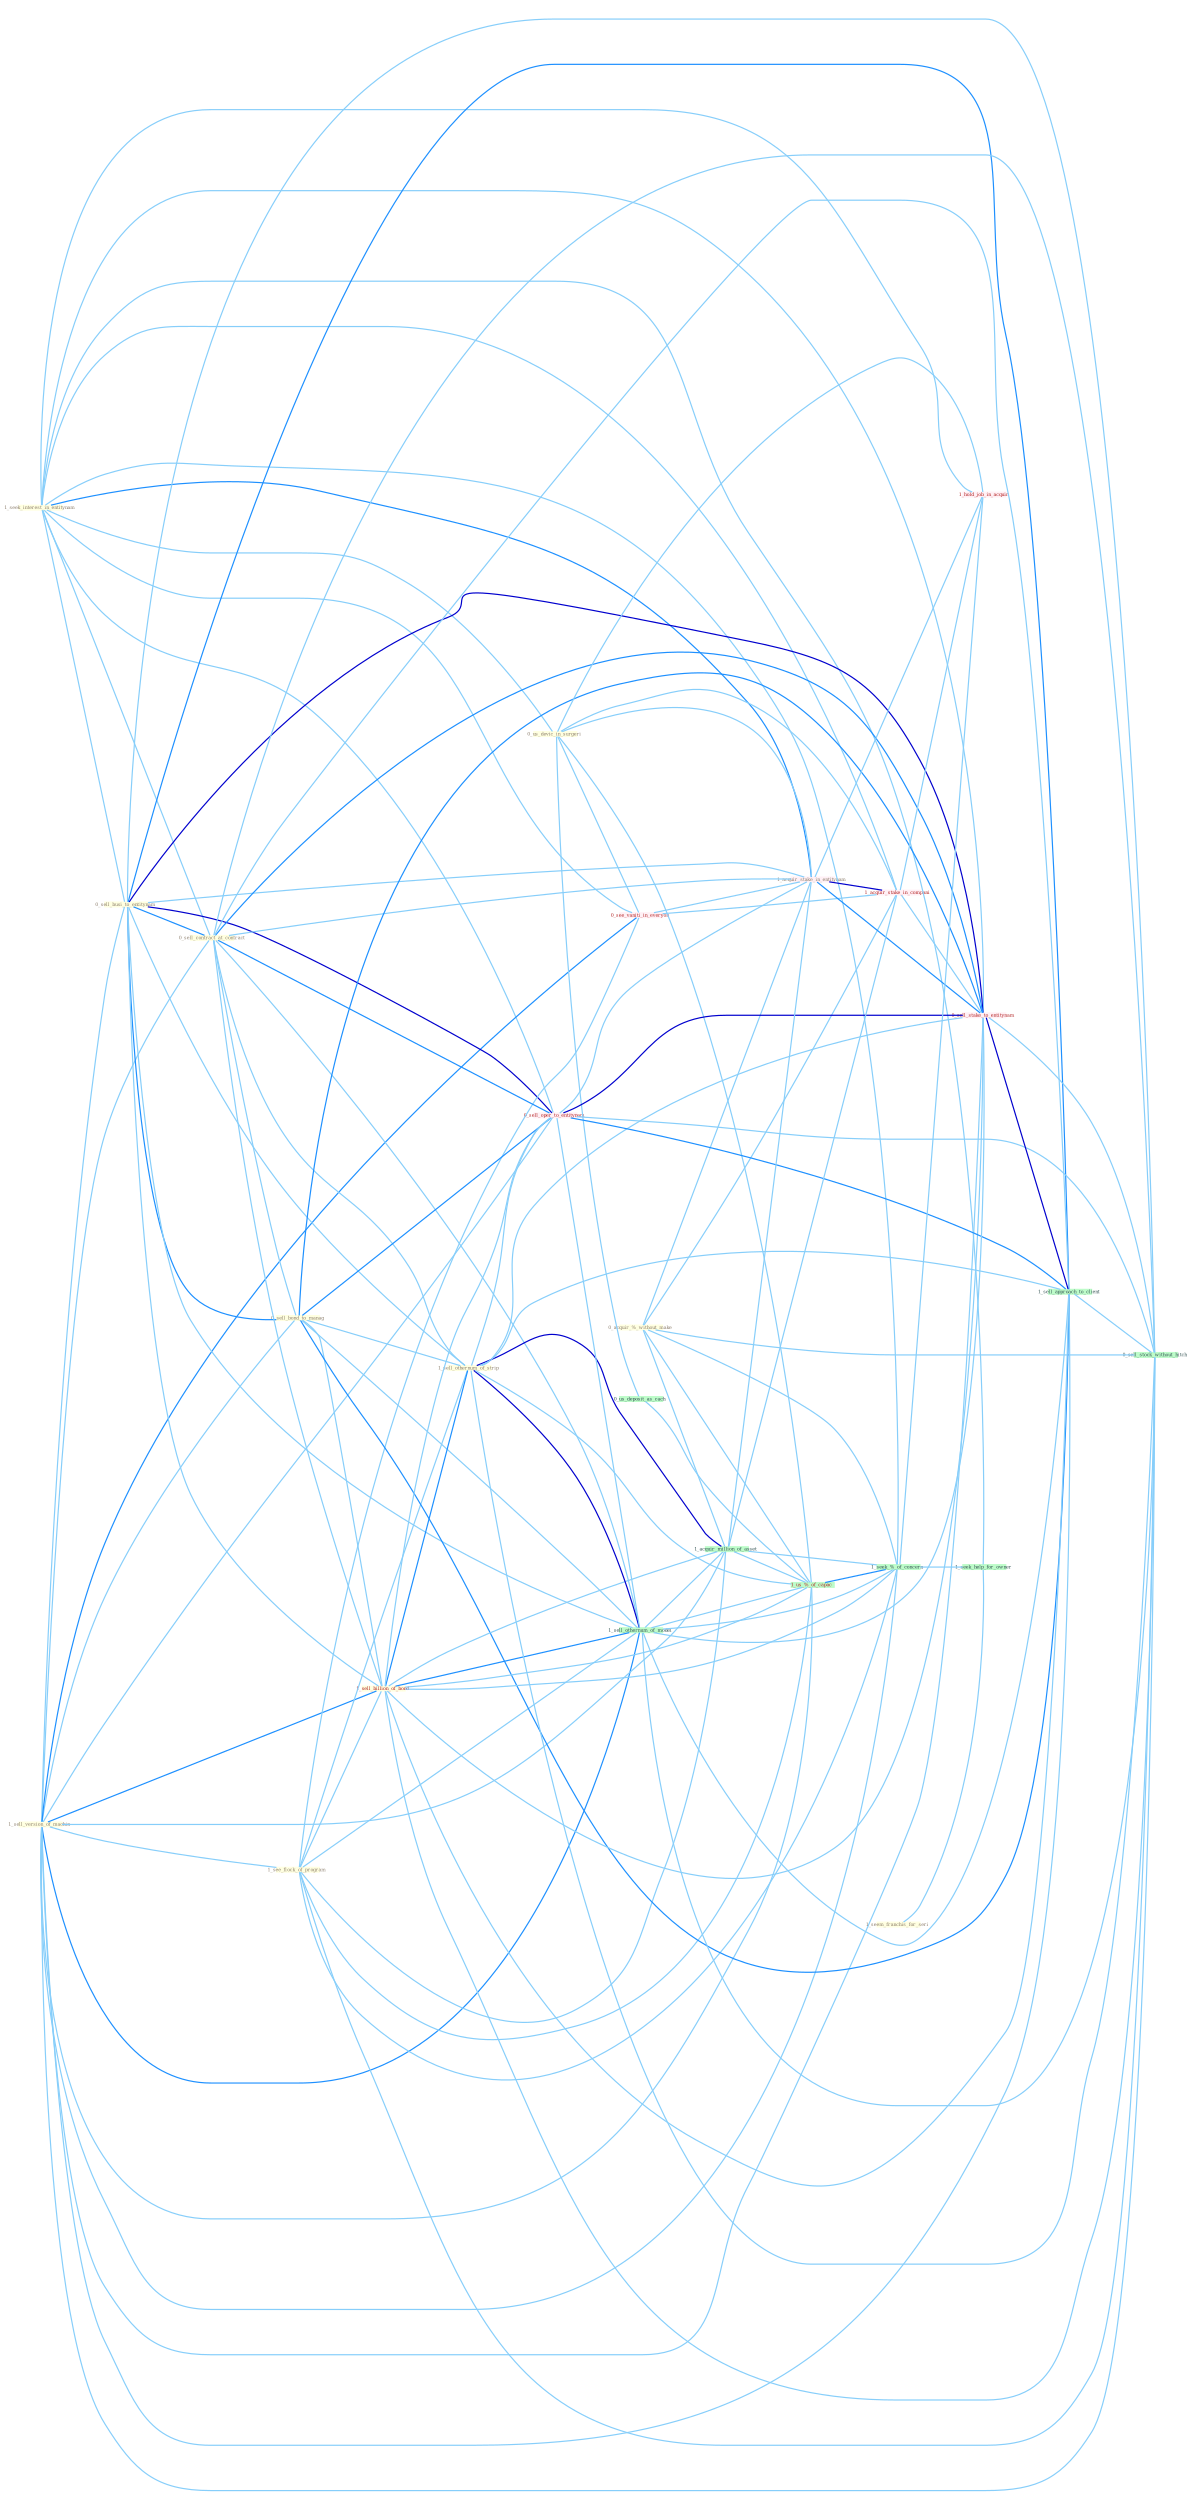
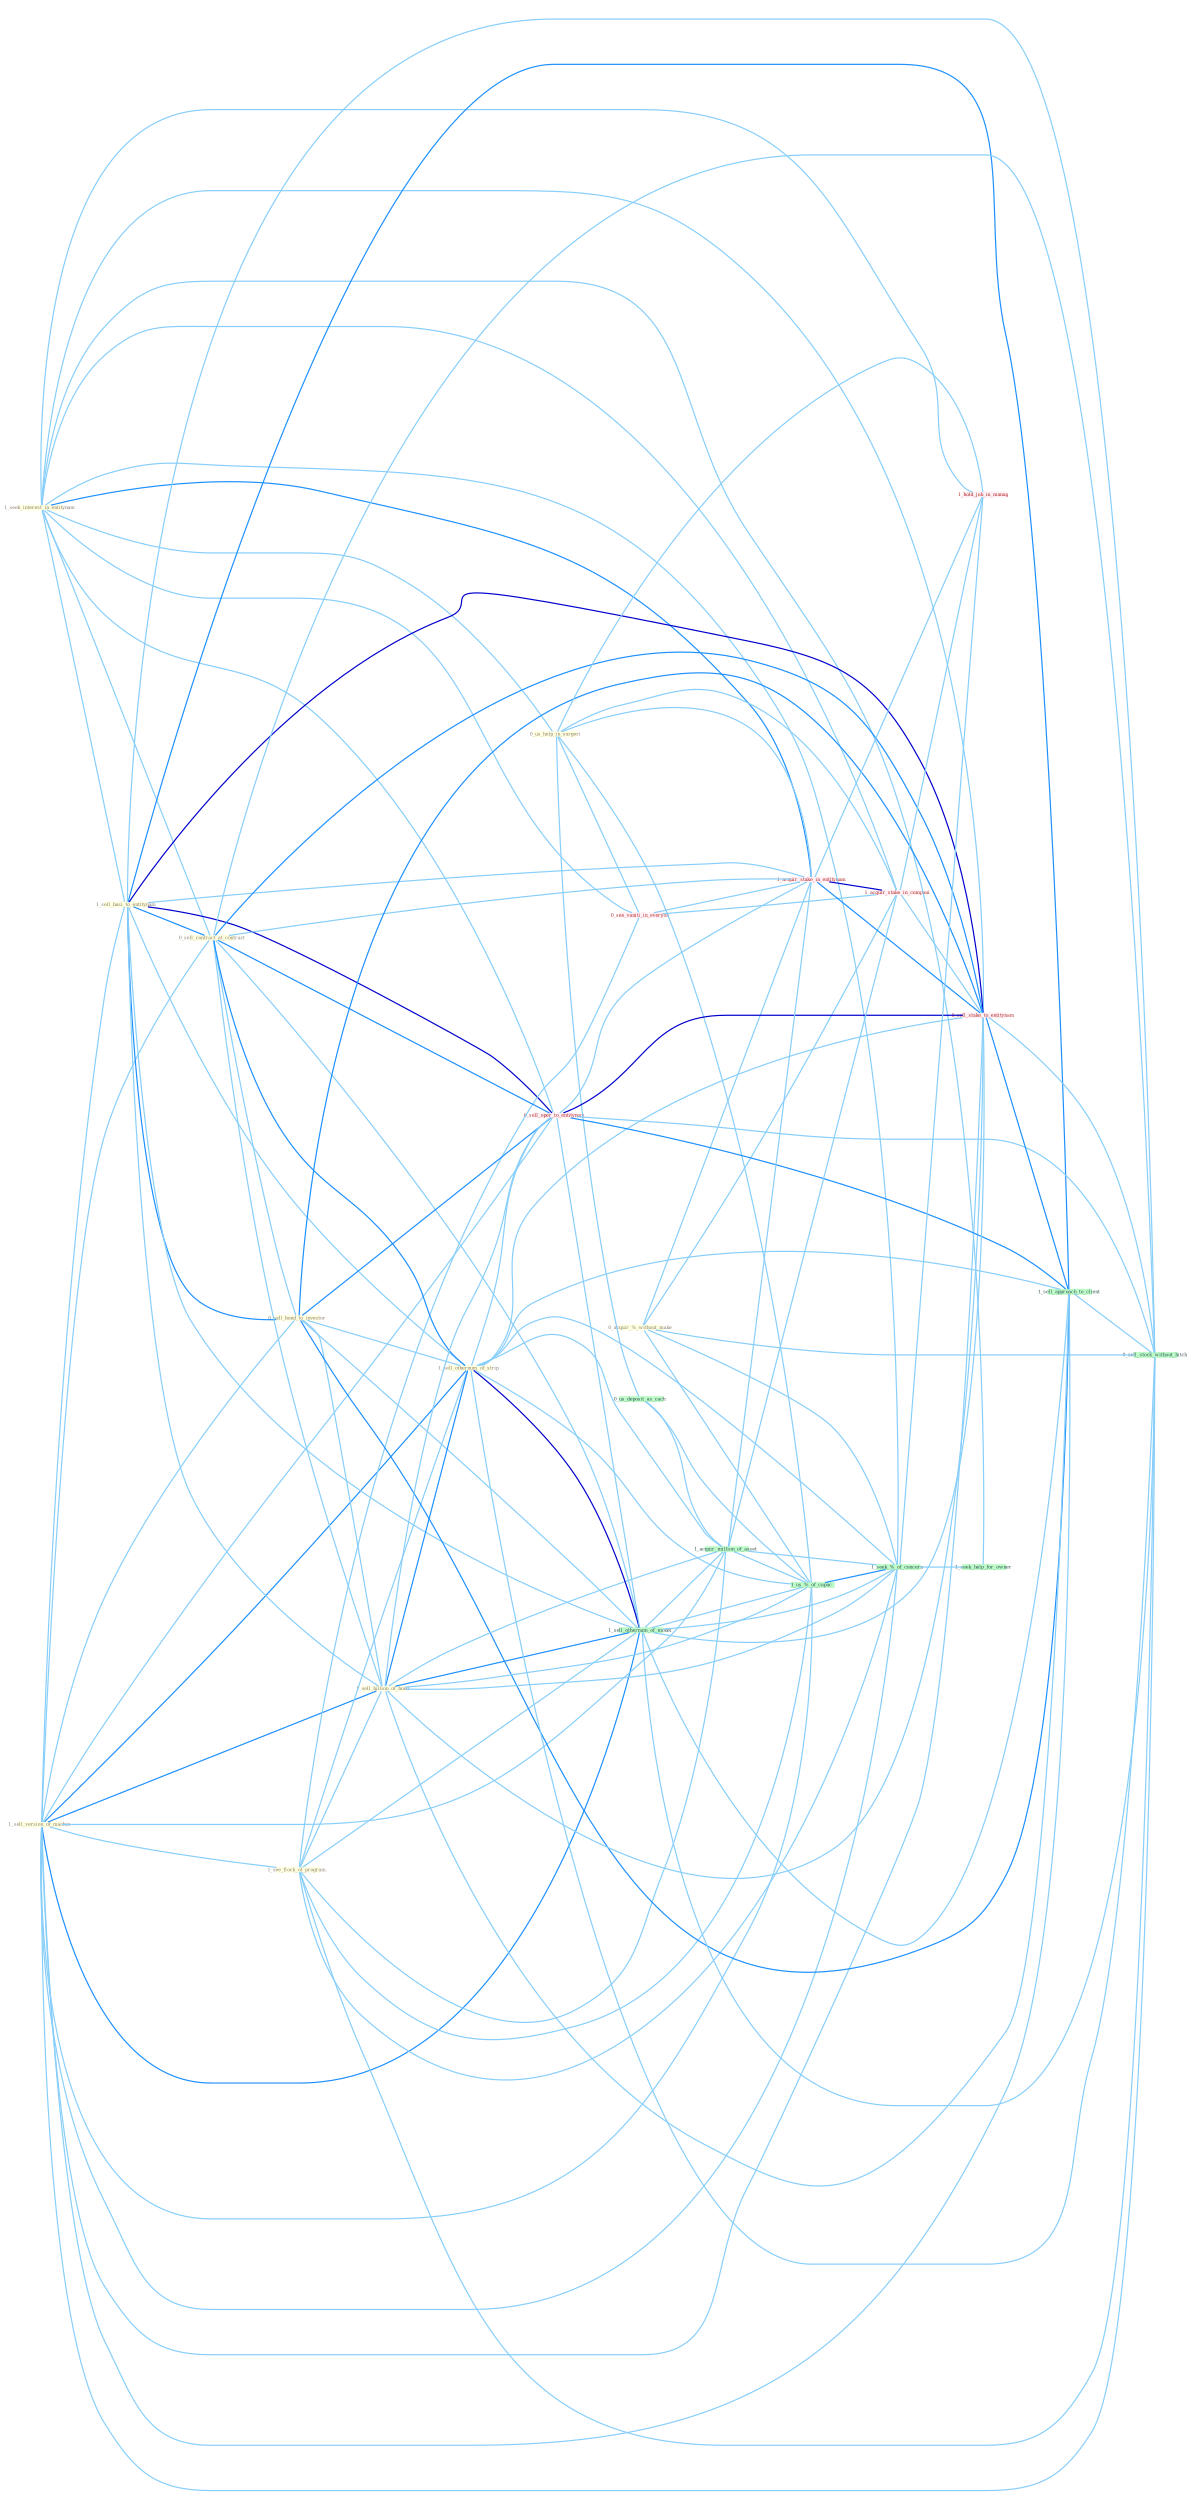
(951, 214) -> none
(984, 495) -> (984, 495)
(555, 734) -> (555, 734)
(813, 879) -> (813, 879)
(126, 904) -> (126, 904)
(304, 1160) -> (304, 1160)
(1029, 1160) -> (1029, 1160)
(242, 1310) -> (261, 1601)
(298, 1318) -> (298, 1318)
none -> (697, 1398)
(614, 1402) -> (614, 1402)
(680, 1428) -> (684, 1474)
(813, 1585) -> (813, 1585)
(384, 1689) -> (384, 1689)
(899, 1925) -> none
(1015, 2396) -> none
